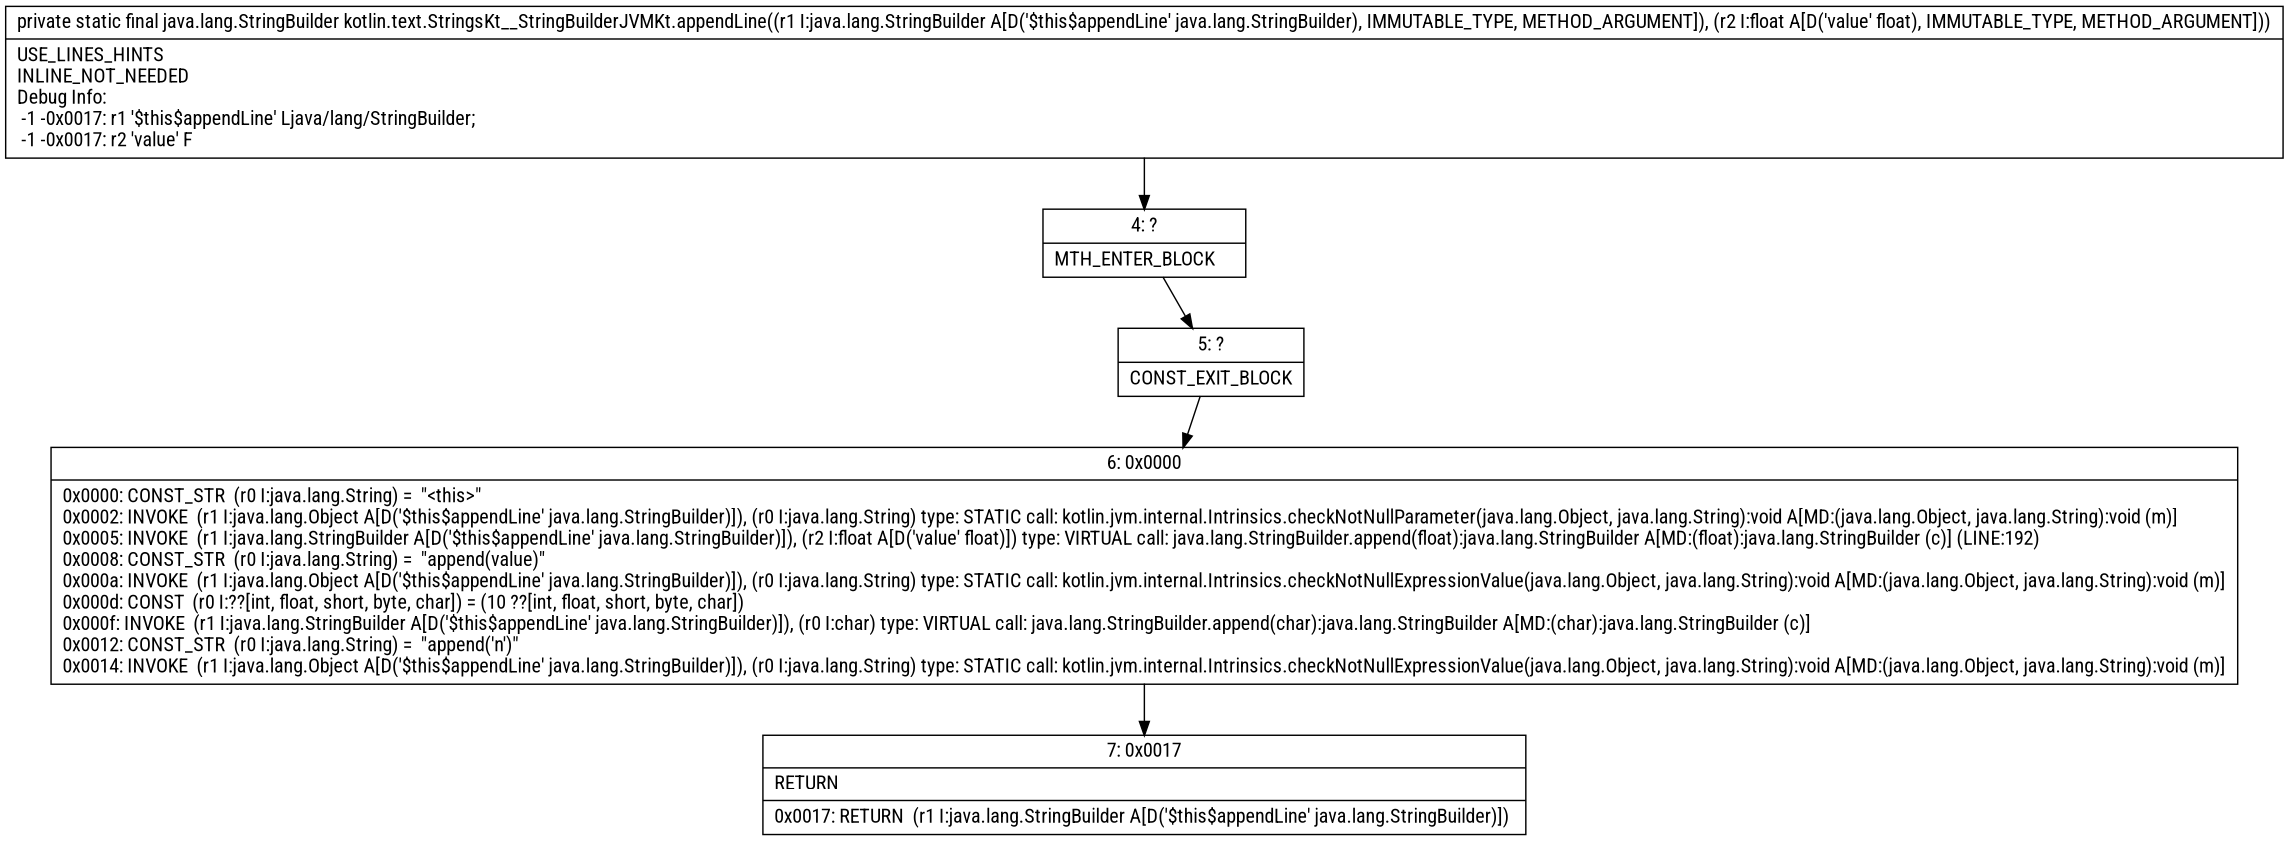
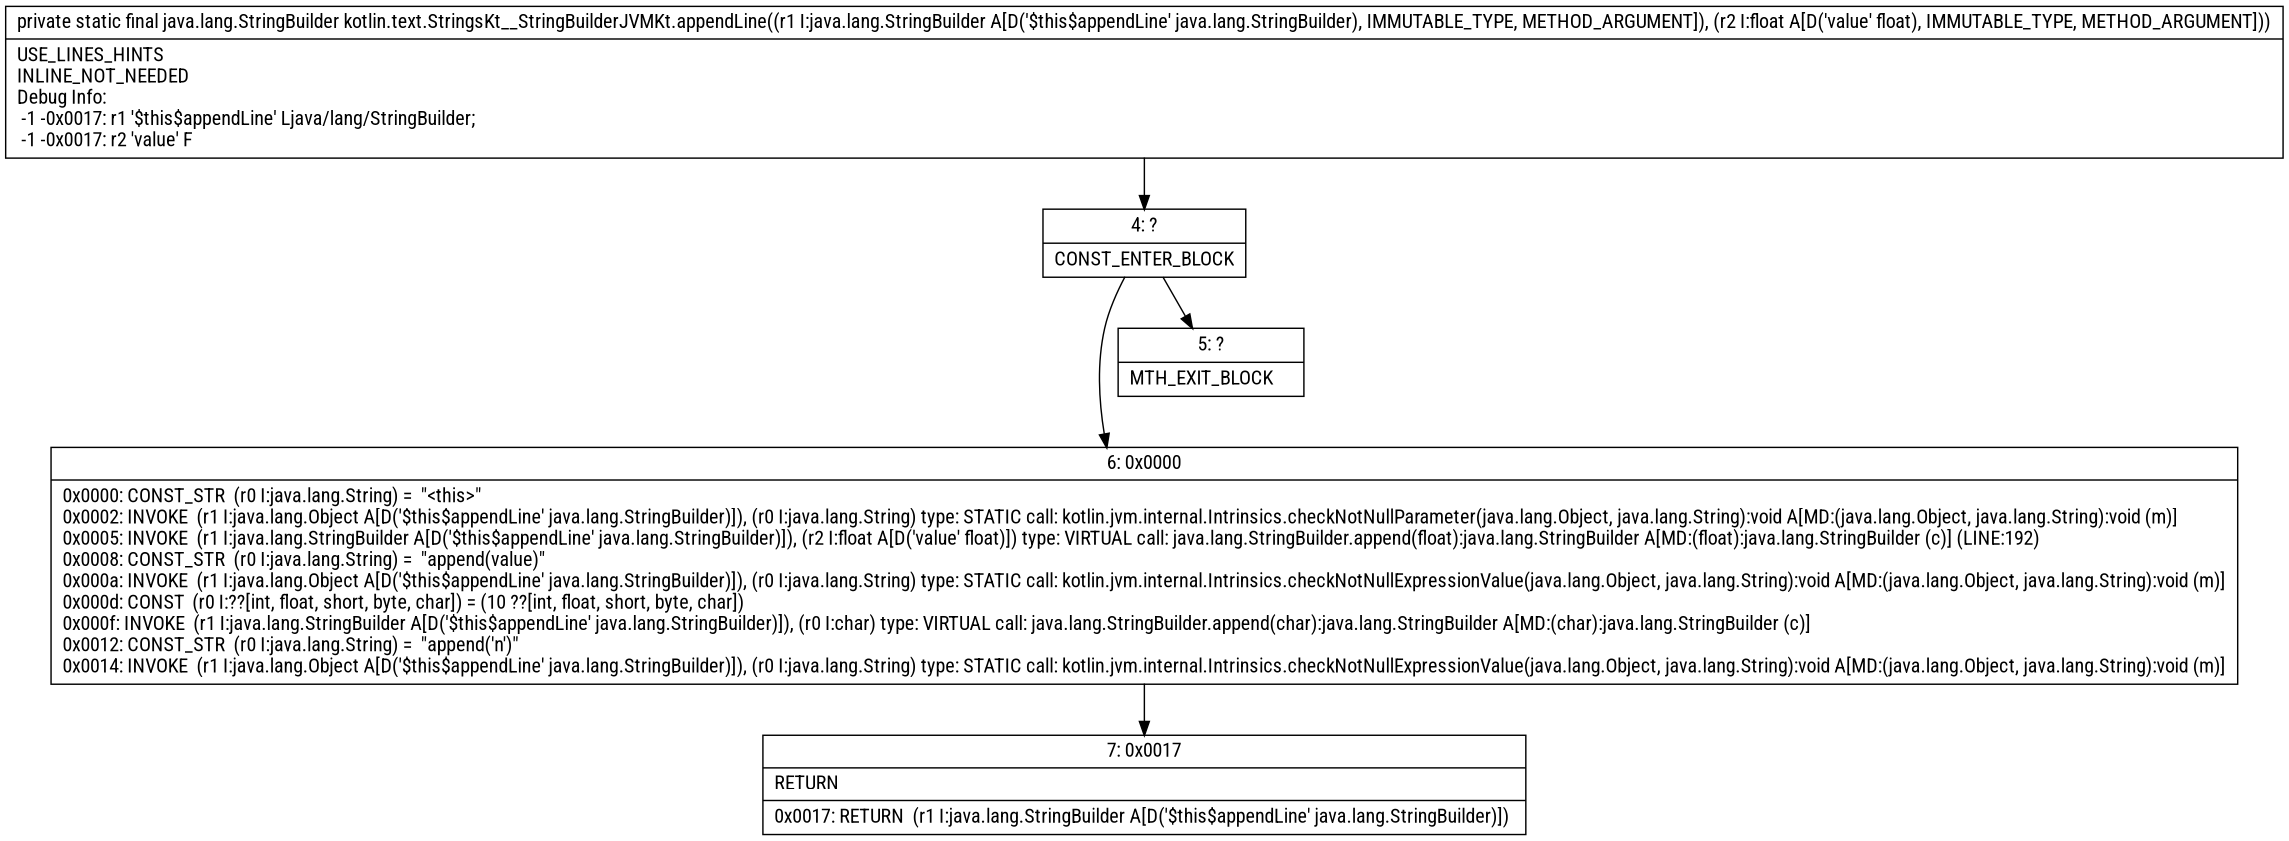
(1135, 260) -> (1144, 260)
(1211, 379) -> (1202, 379)
(1194, 415) -> (1101, 353)
